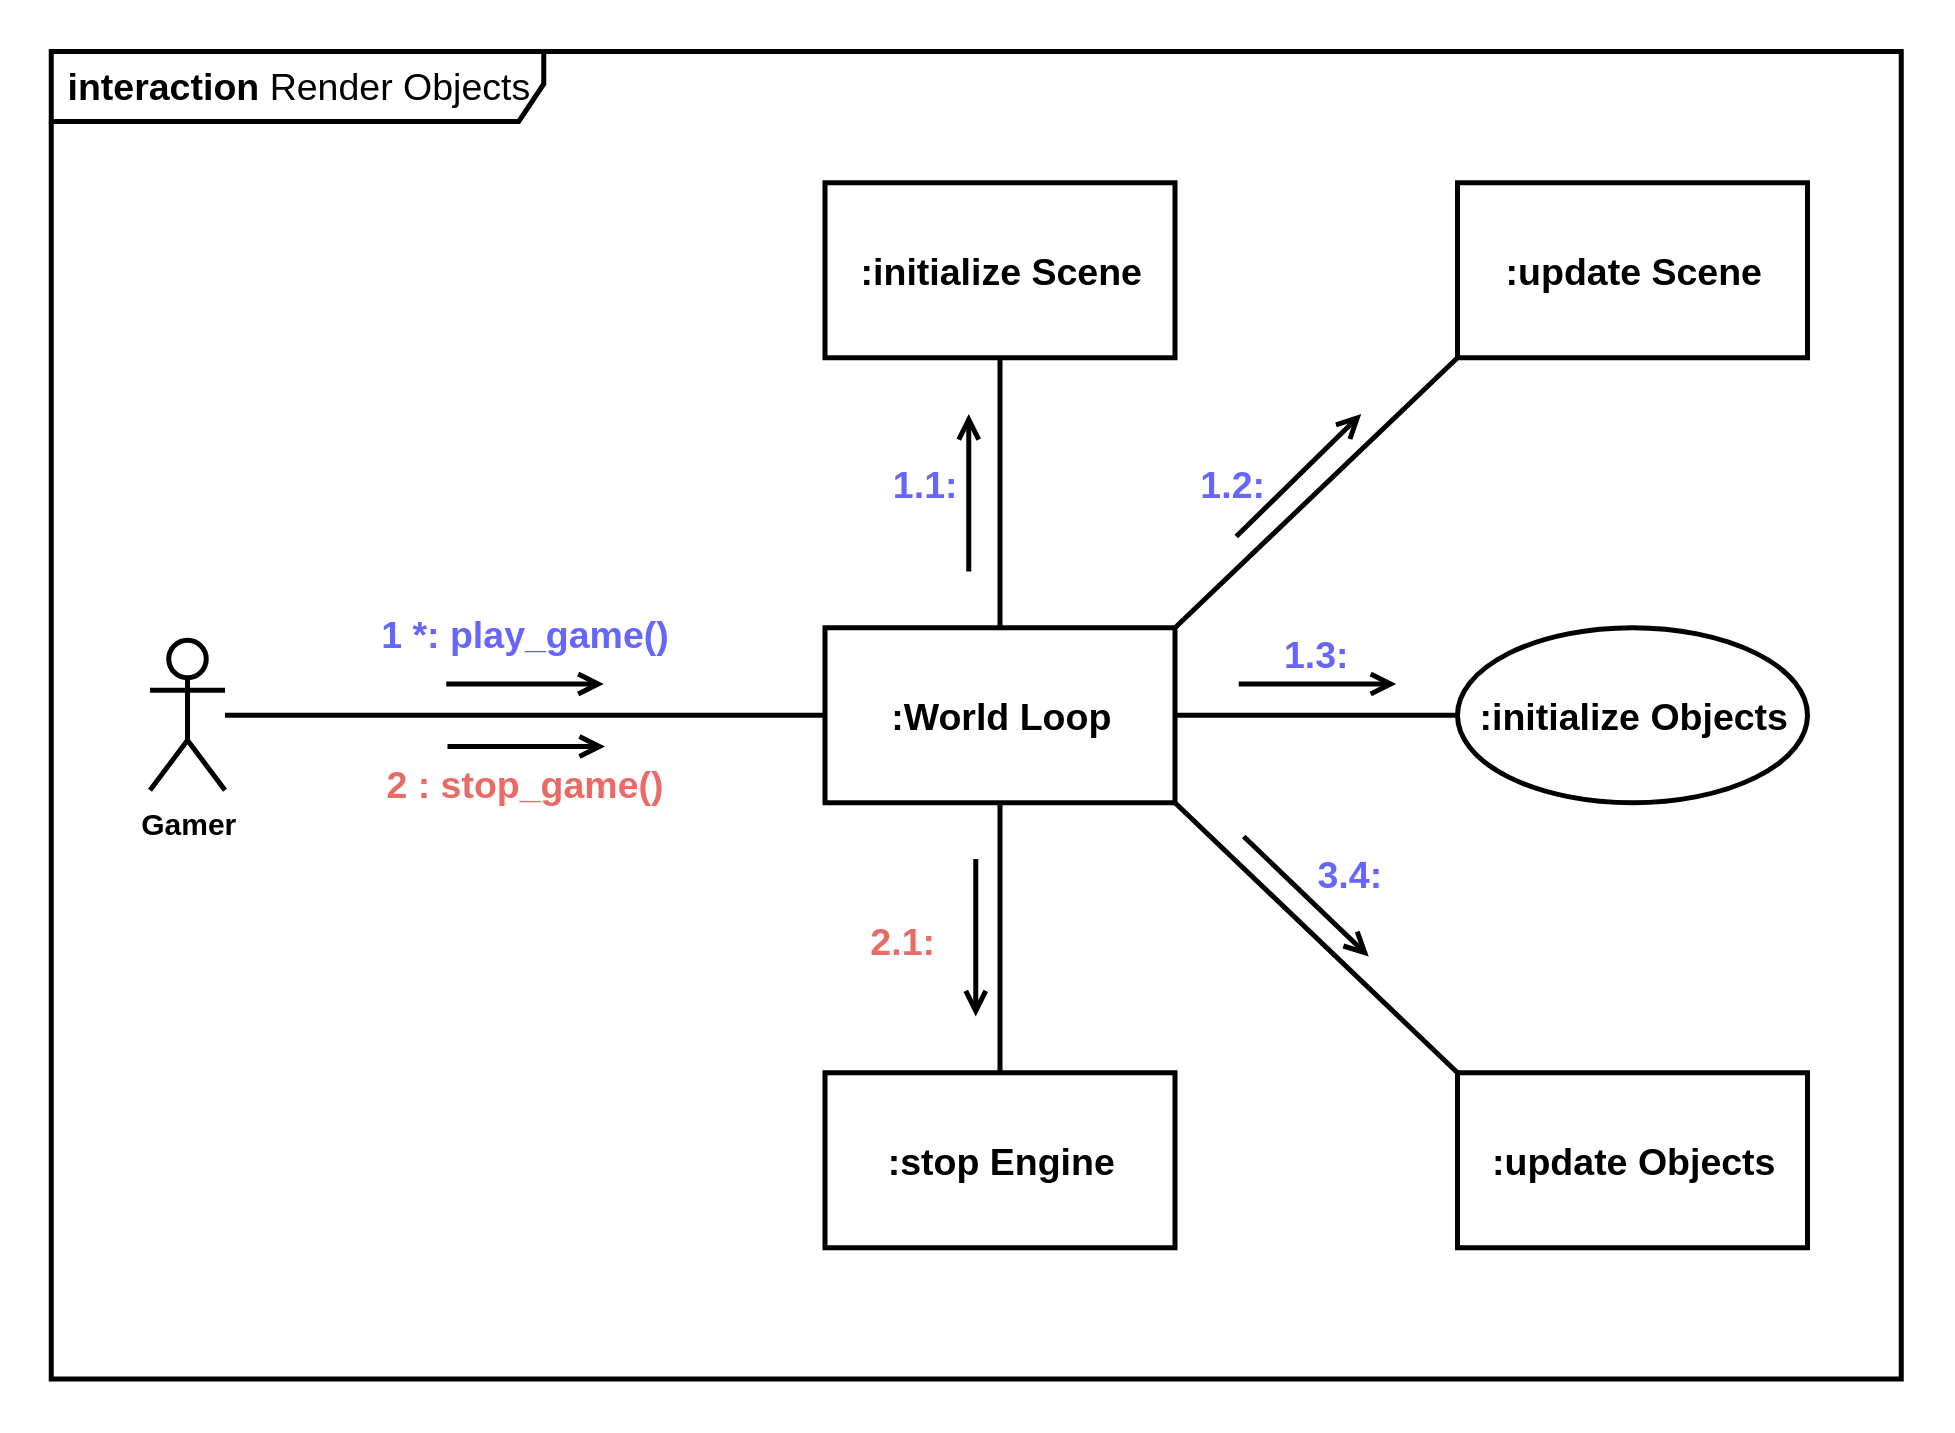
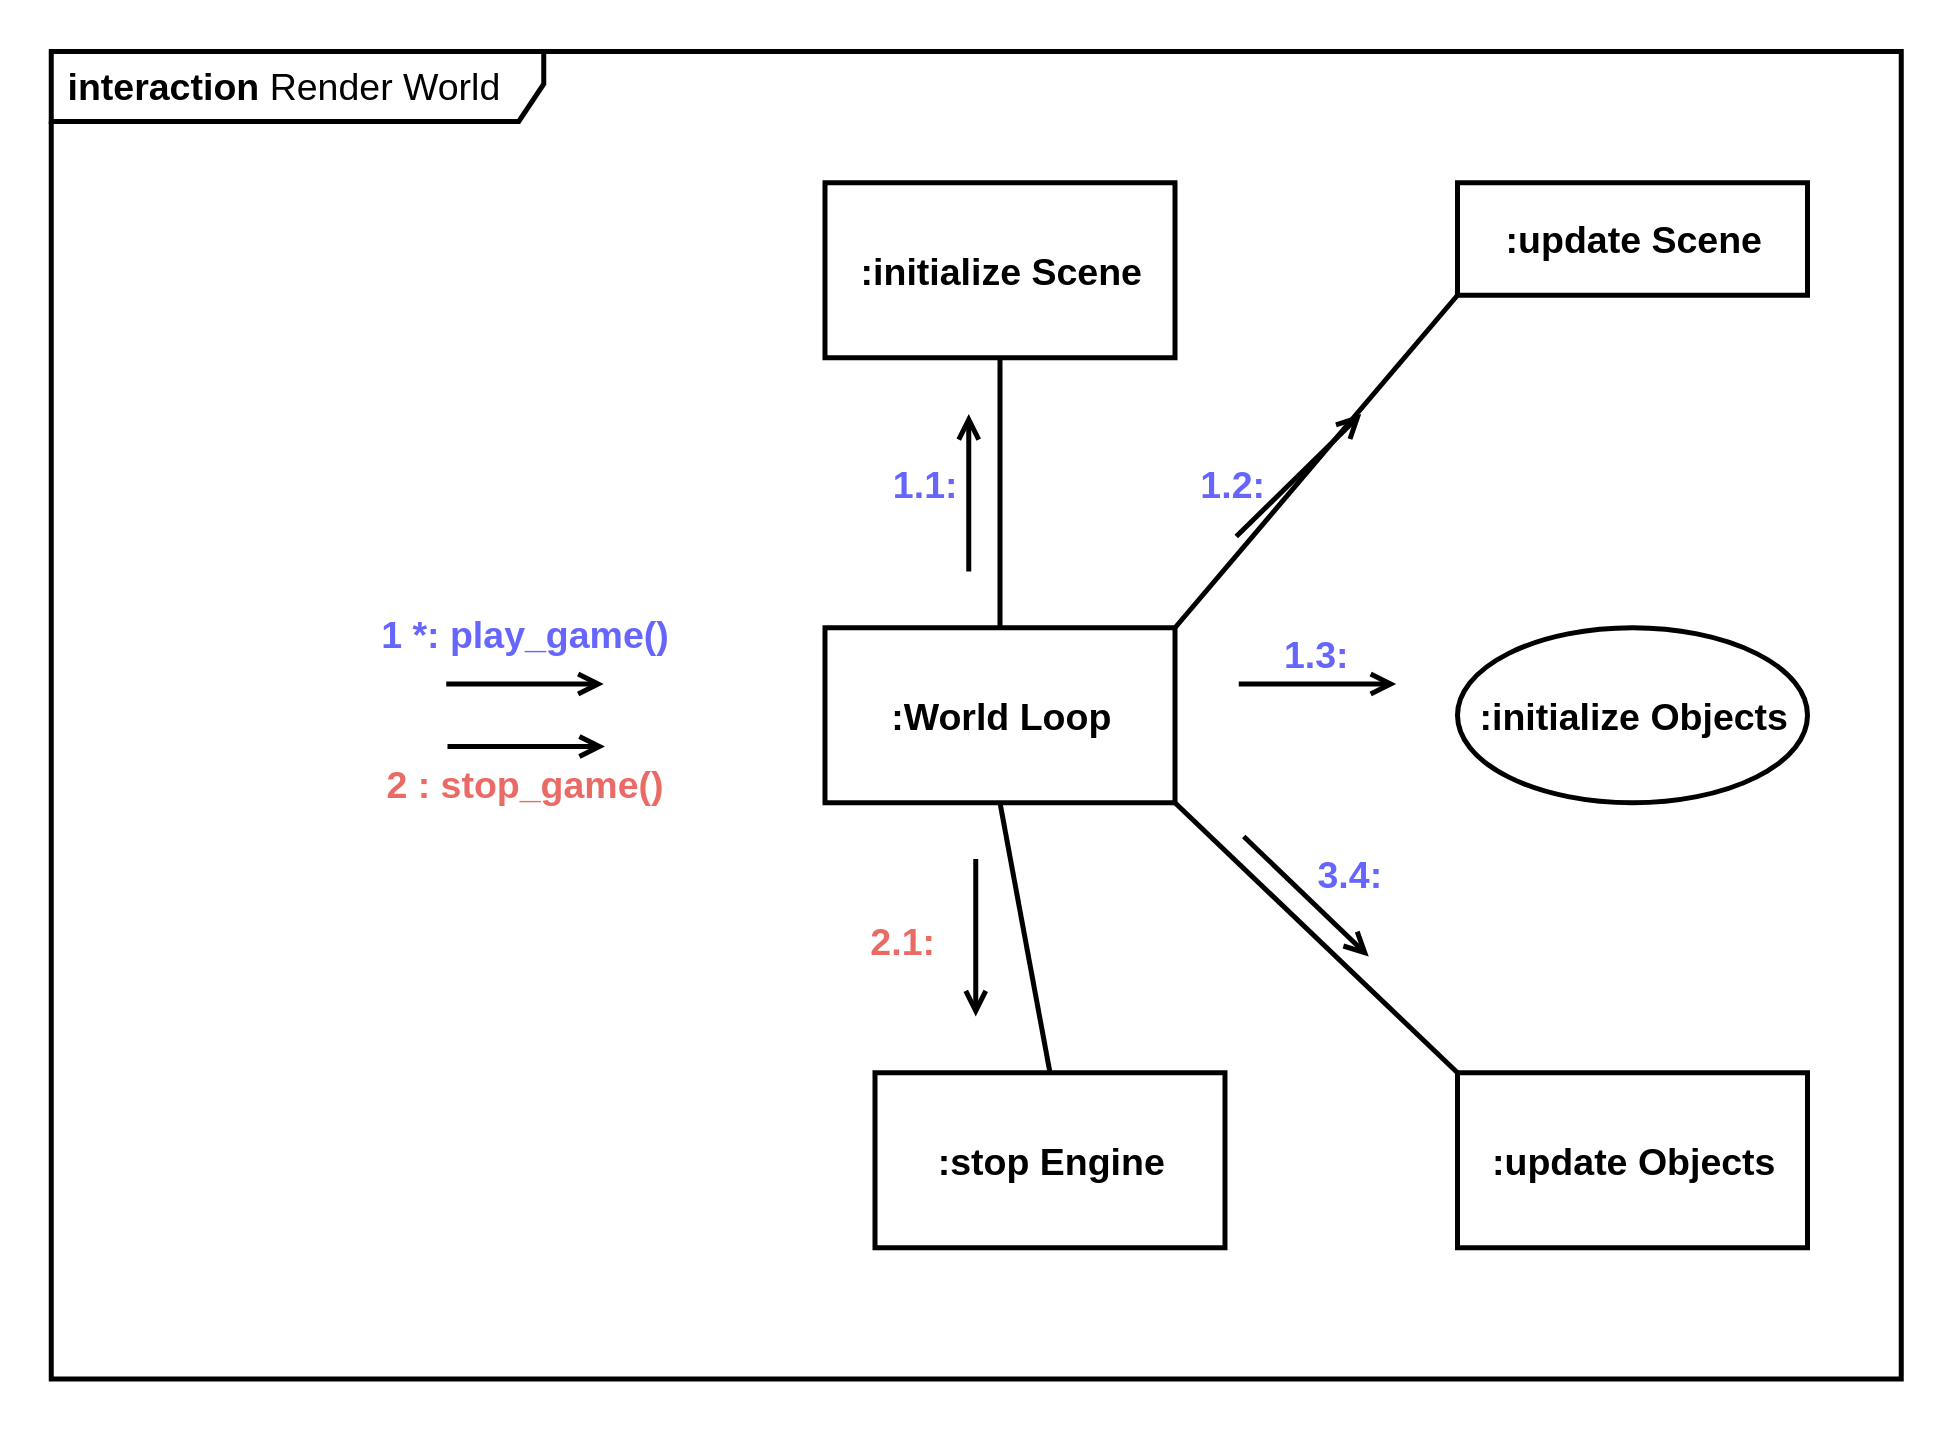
(272, 86) -> (251, 86)
(1633, 270) -> (1633, 239)
(188, 715) -> none
(524, 715) -> none
(1316, 715) -> none
(1000, 1160) -> (1050, 1160)
